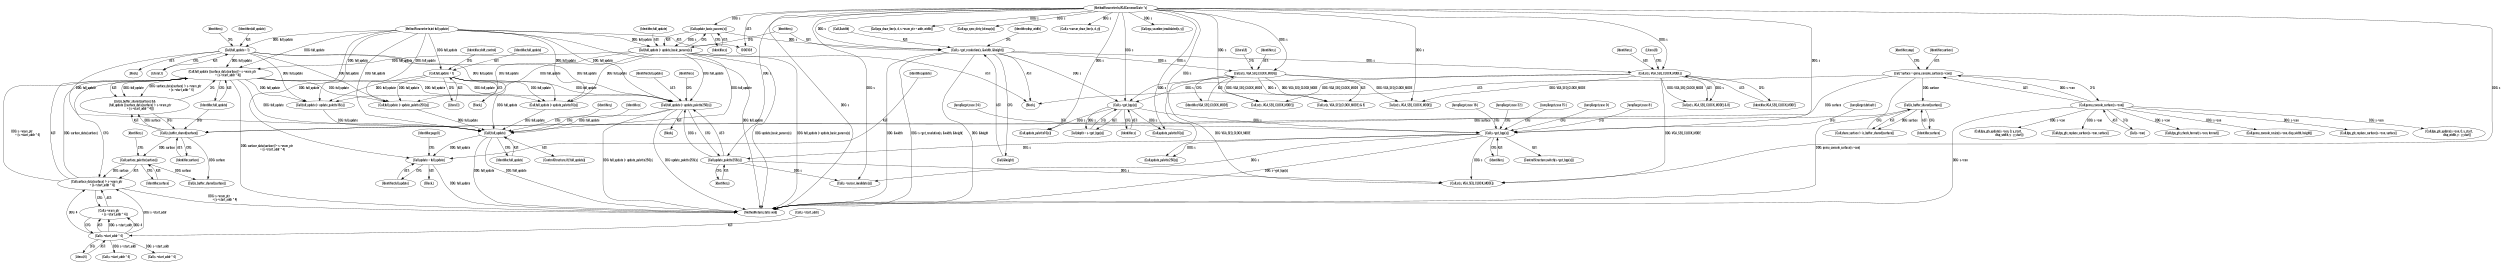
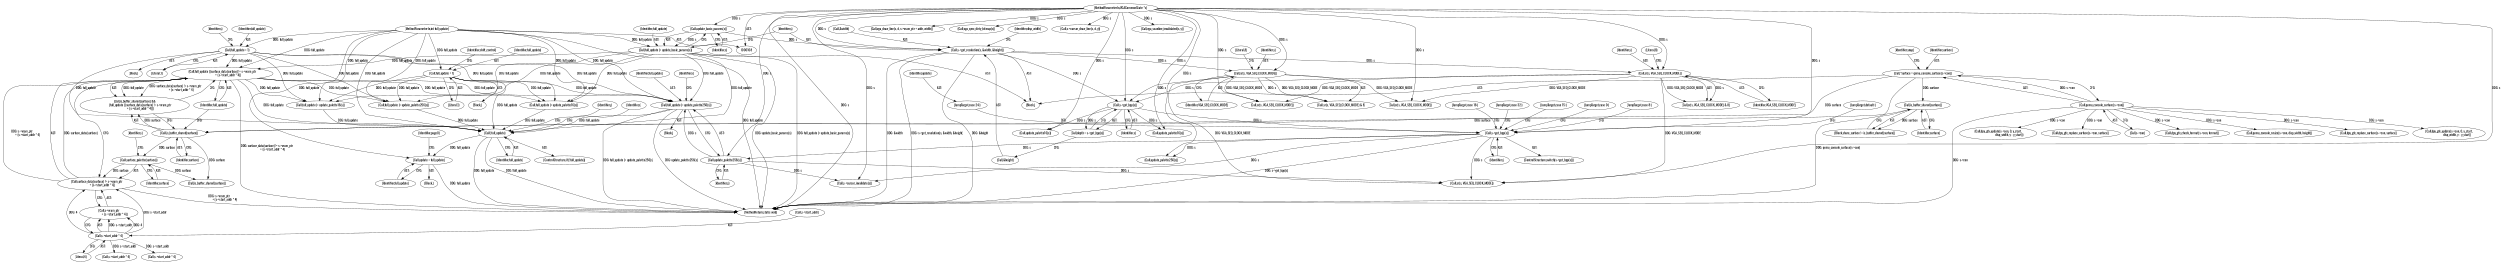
(1007, 102) -> (1047, 147)
(1865, 133) -> (1865, 133)
(698, 144) -> (937, 92)
